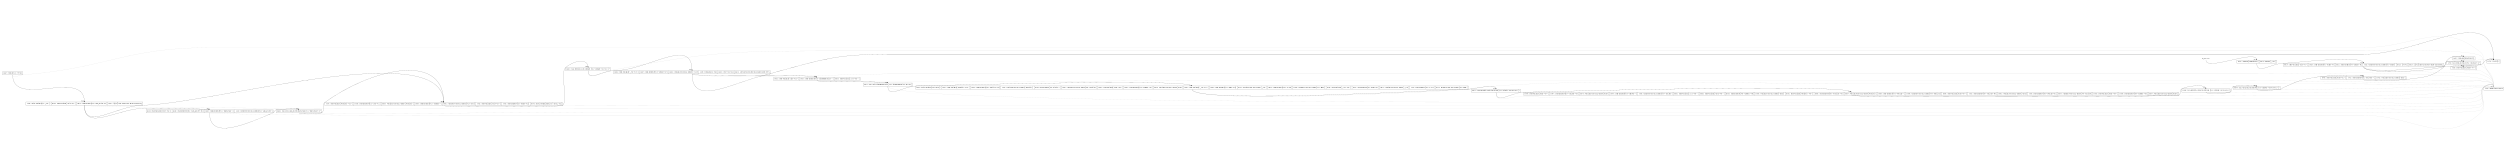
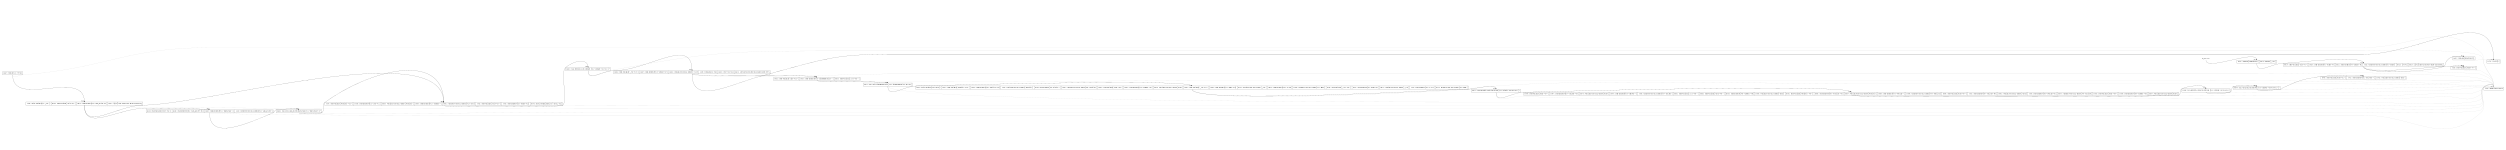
(2464, 63) -> none
